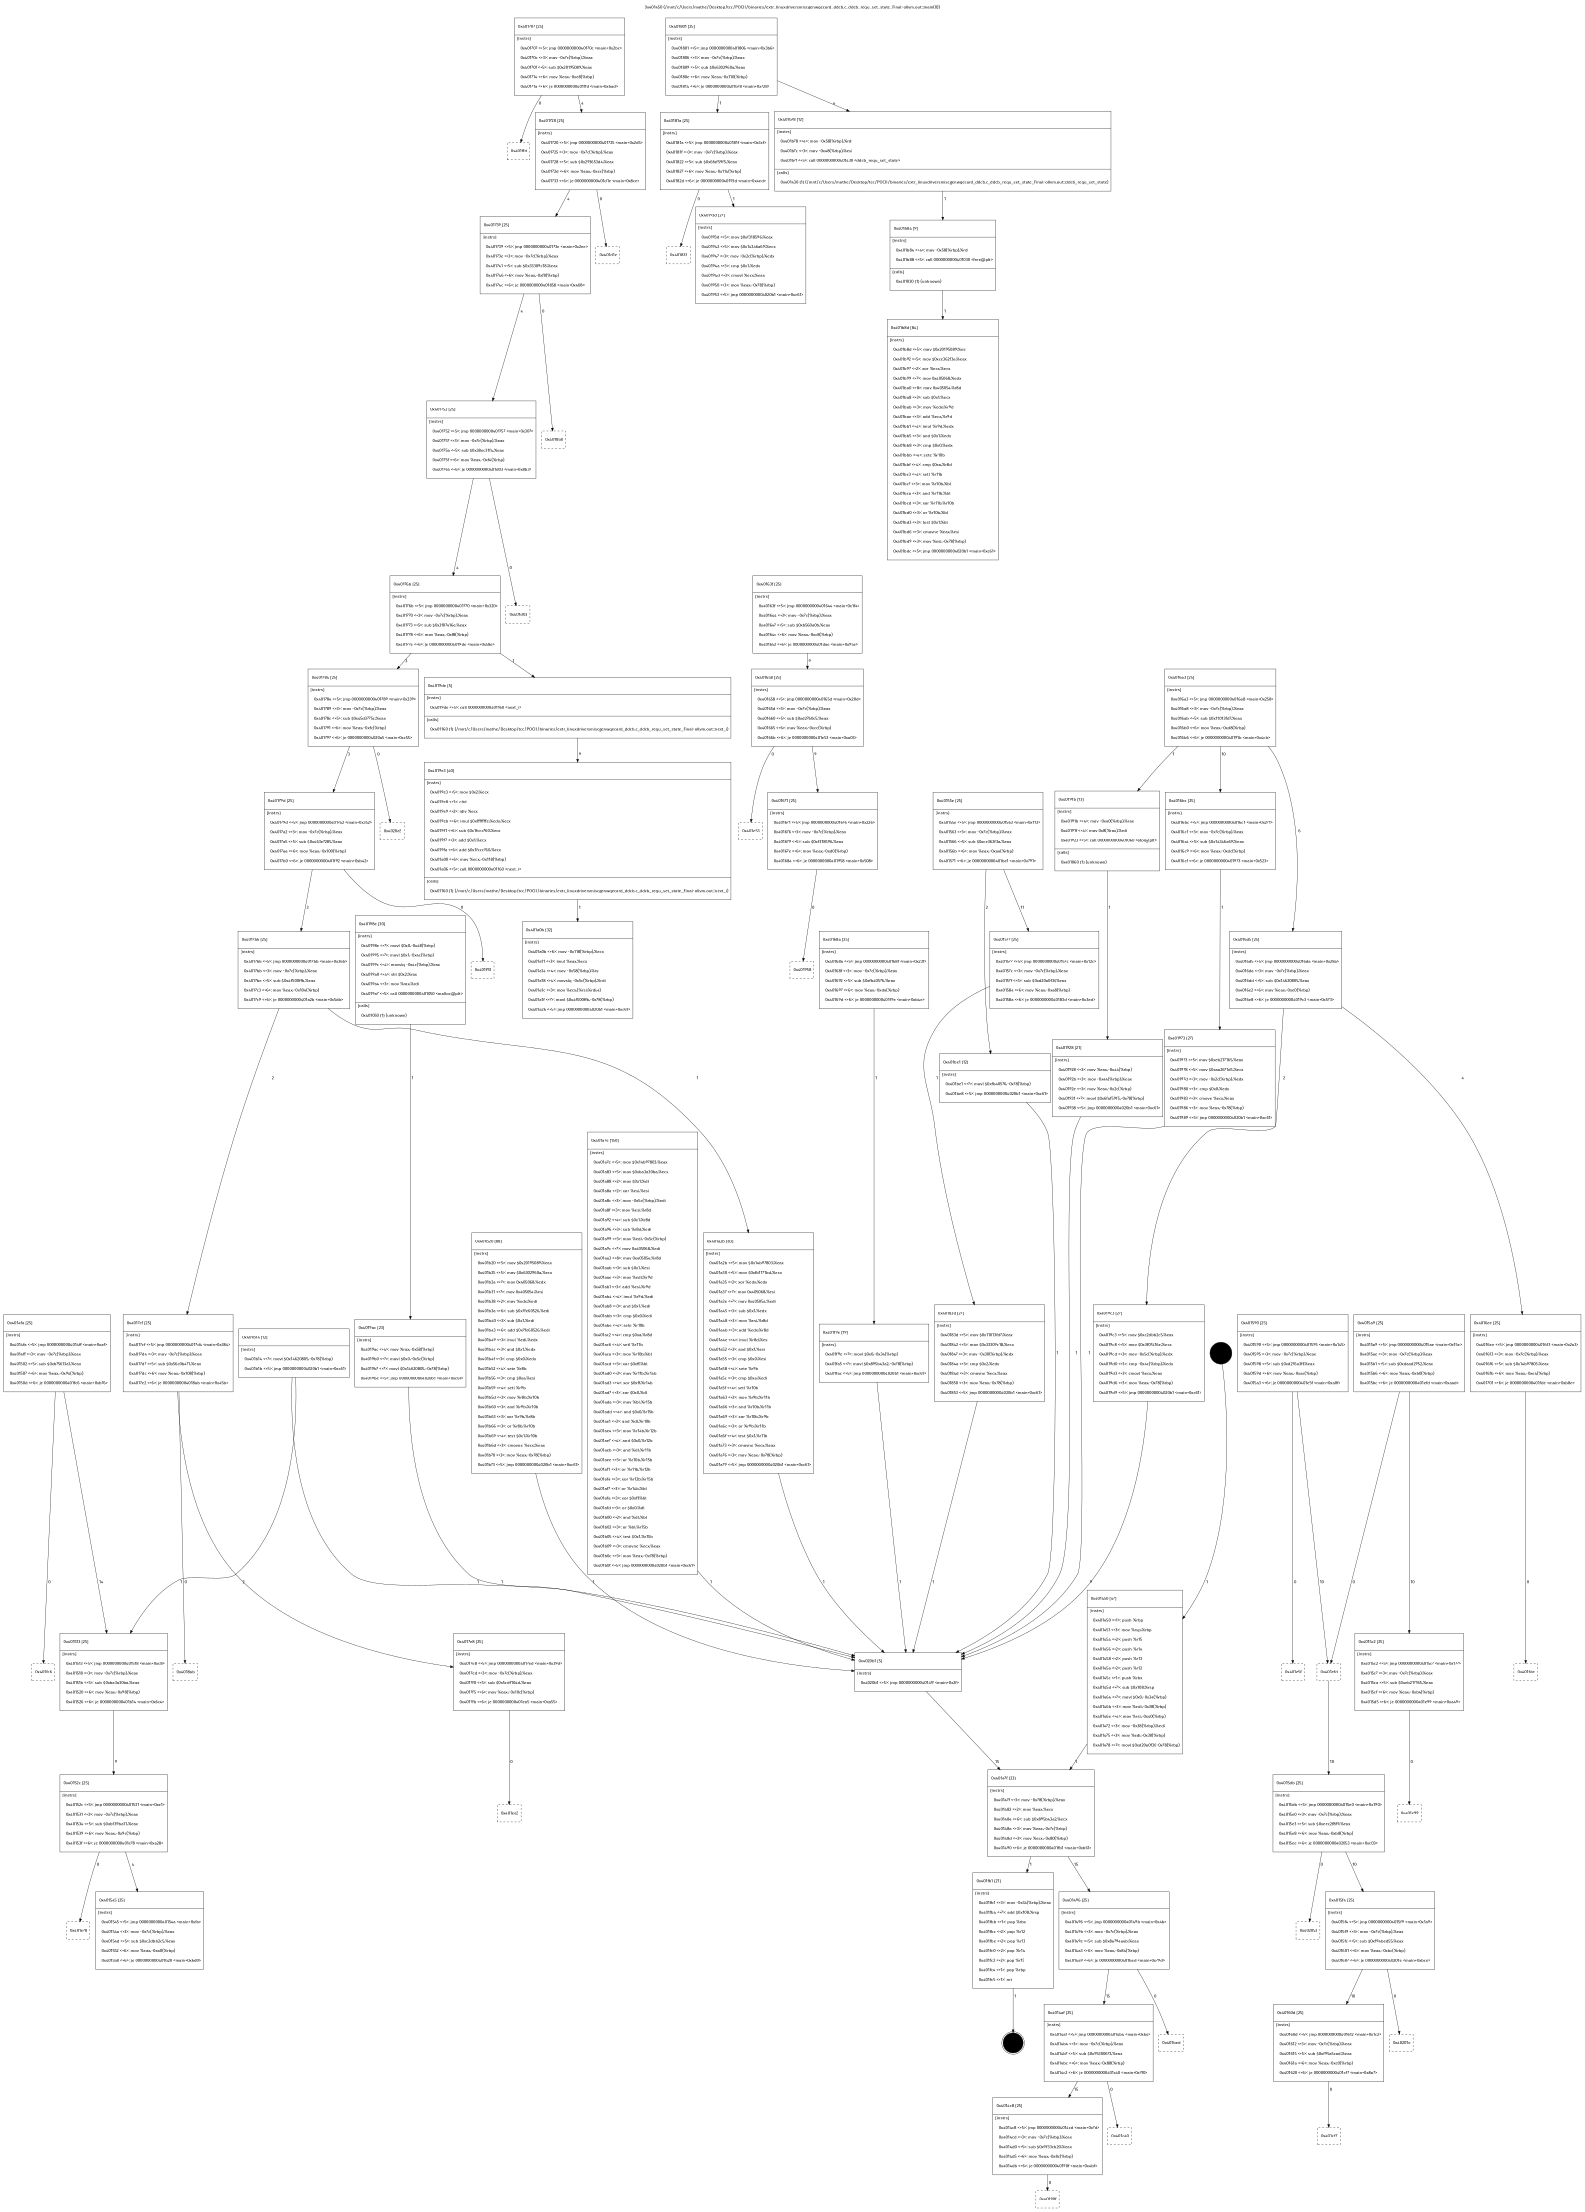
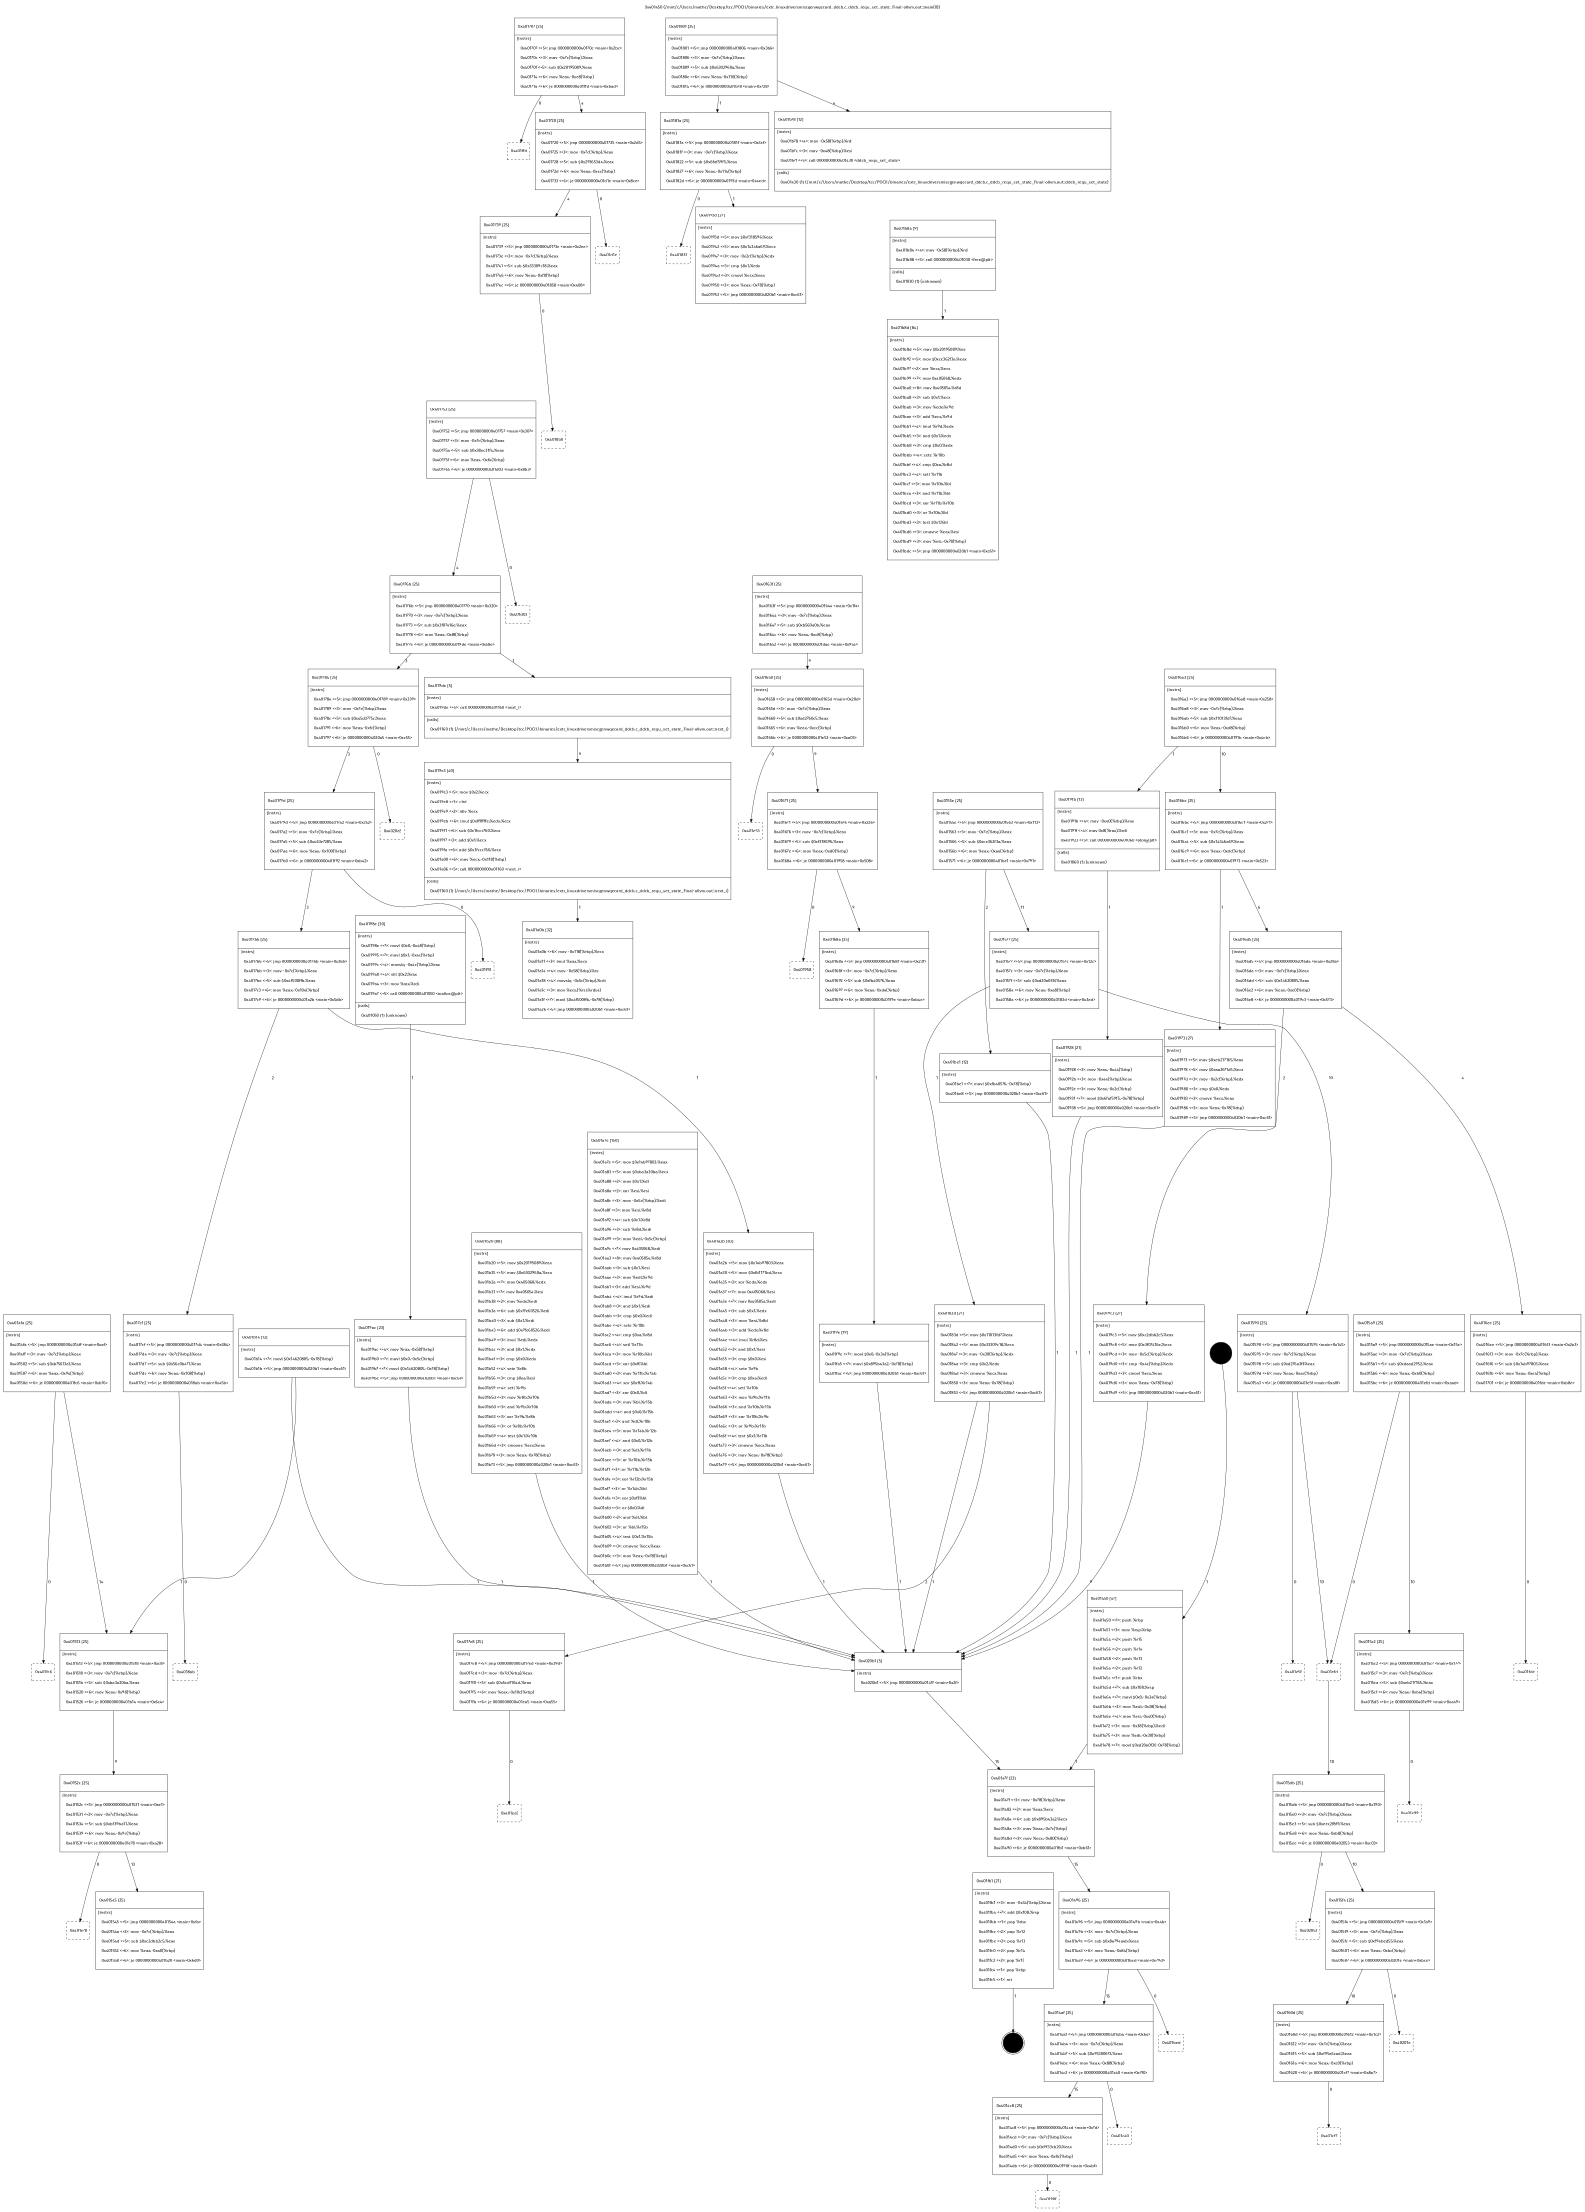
(943, 204) -> none
(509, 346) -> none
(1296, 835) -> (1252, 899)
none -> (848, 899)
none -> (1313, 1073)
(251, 1589) -> (841, 1592)
(1029, 1863) -> none
(132, 1865) -> (132, 1865)
